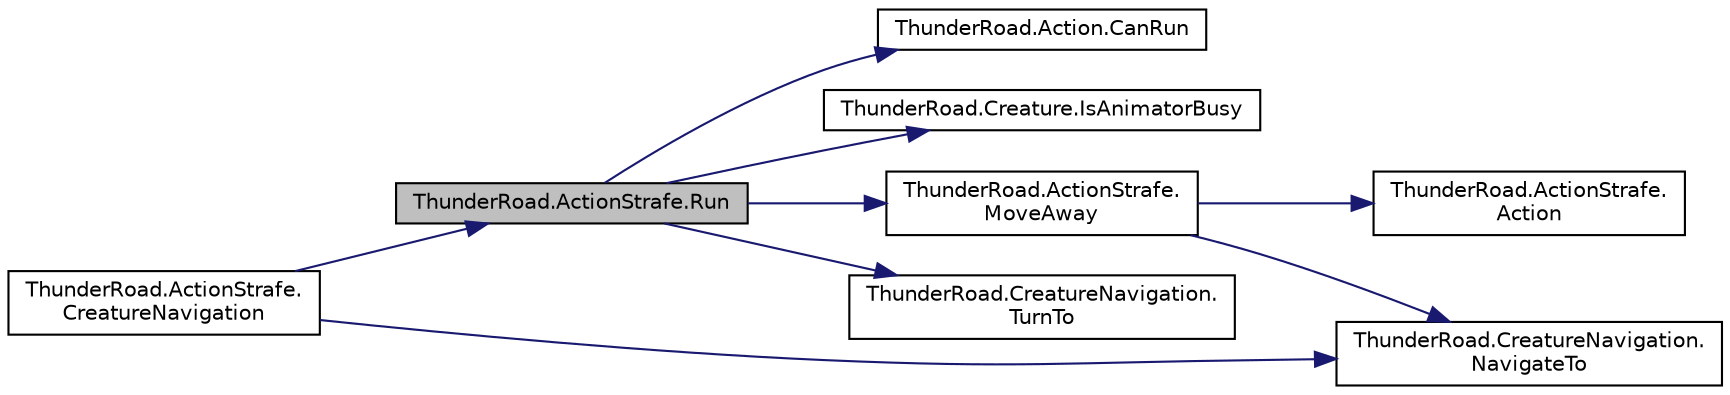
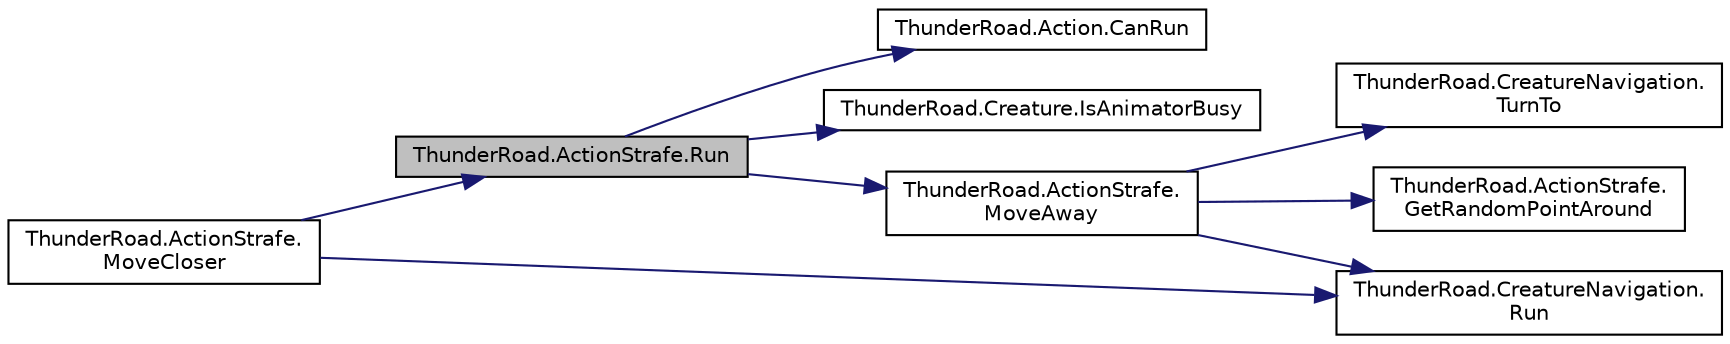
(1529, 203) -> (1529, 199)
(770, 247) -> (1275, 152)
(164, 303) -> (164, 252)
(1529, 354) -> (1529, 303)
